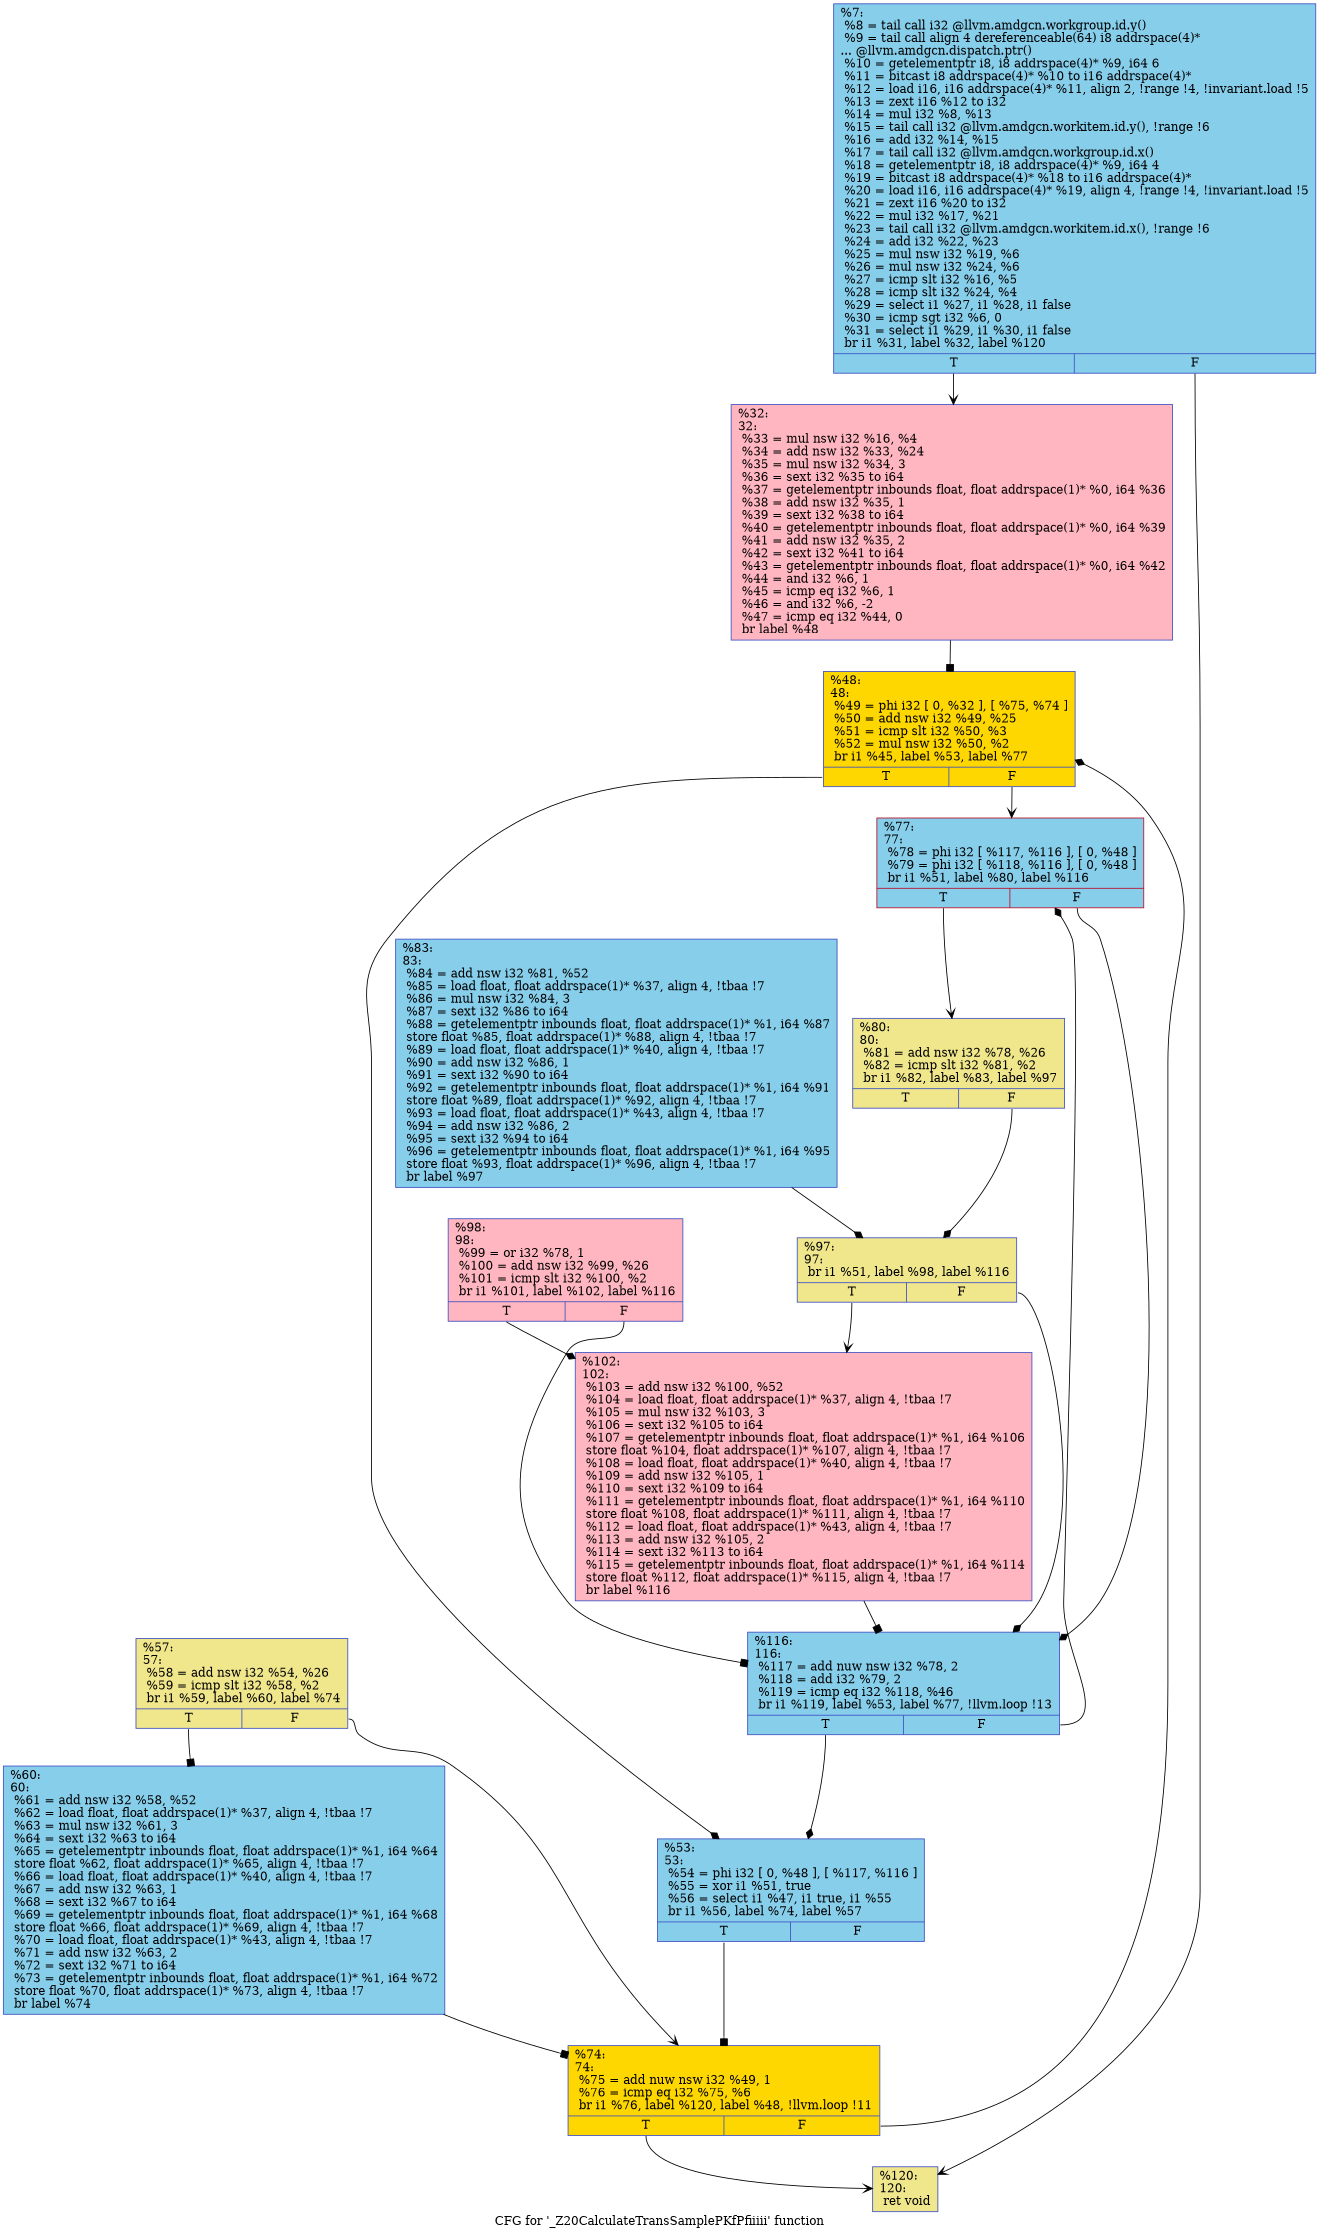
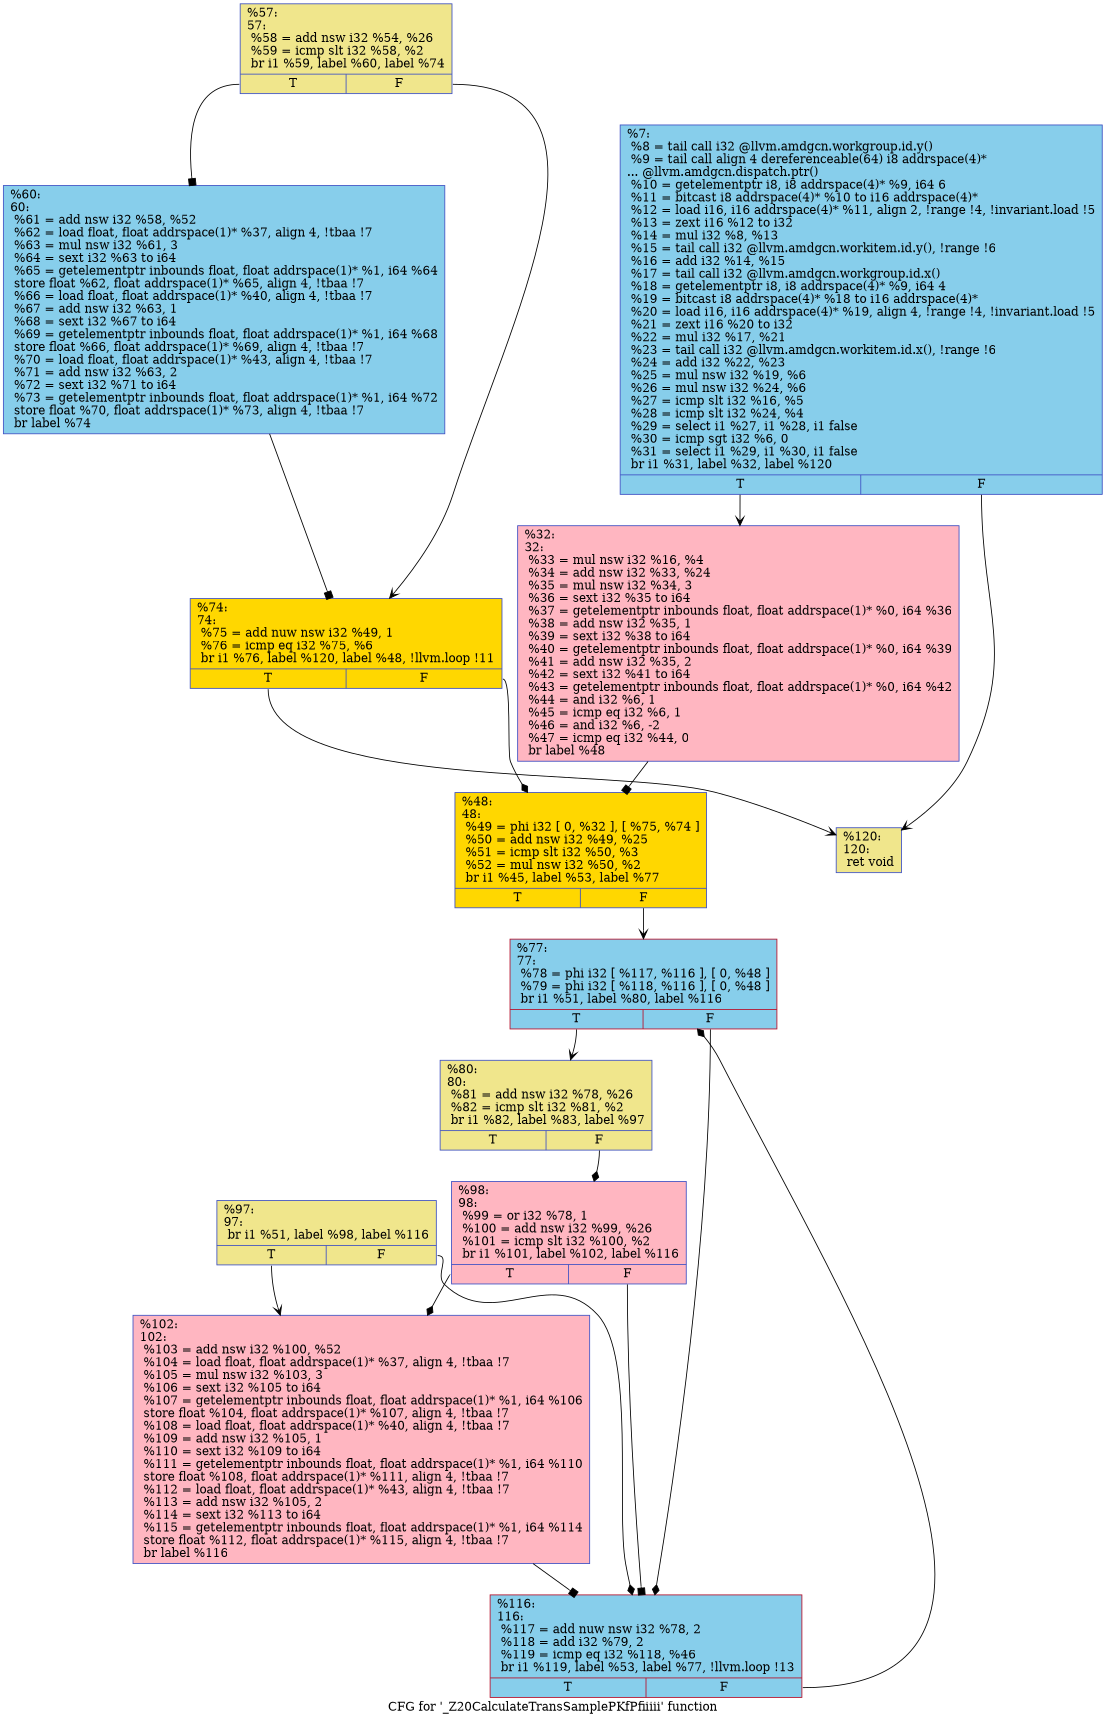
(616, 1063) -> none
(993, 1175) -> (599, 1161)
(904, 1683) -> (646, 1646)
(791, 1890) -> none
